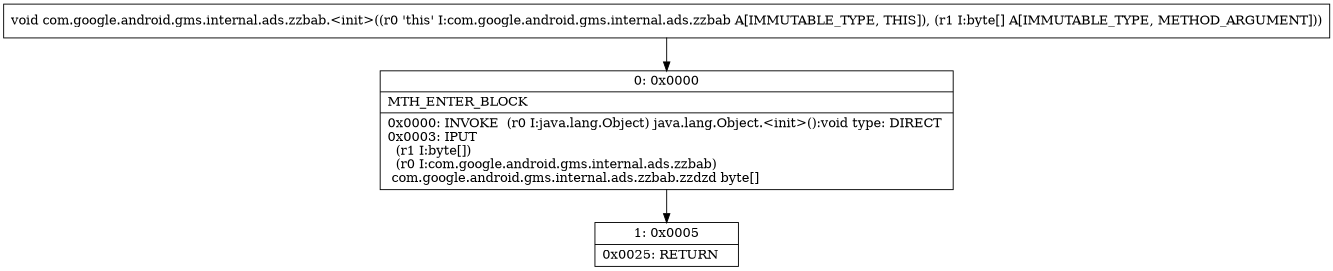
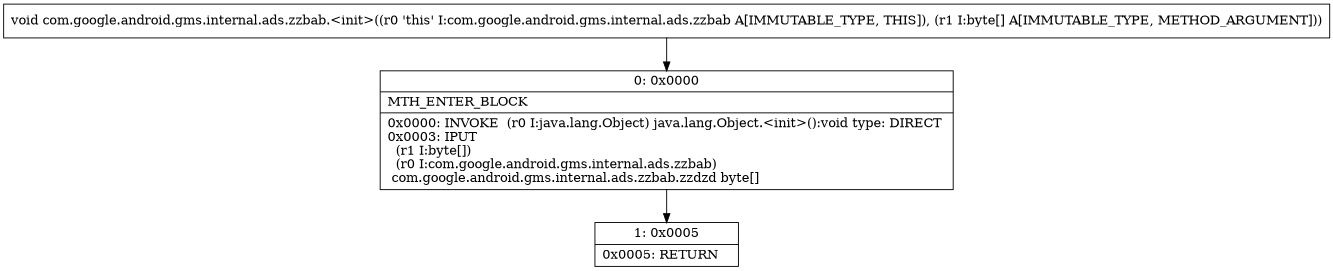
(667, 255) -> (667, 255)
